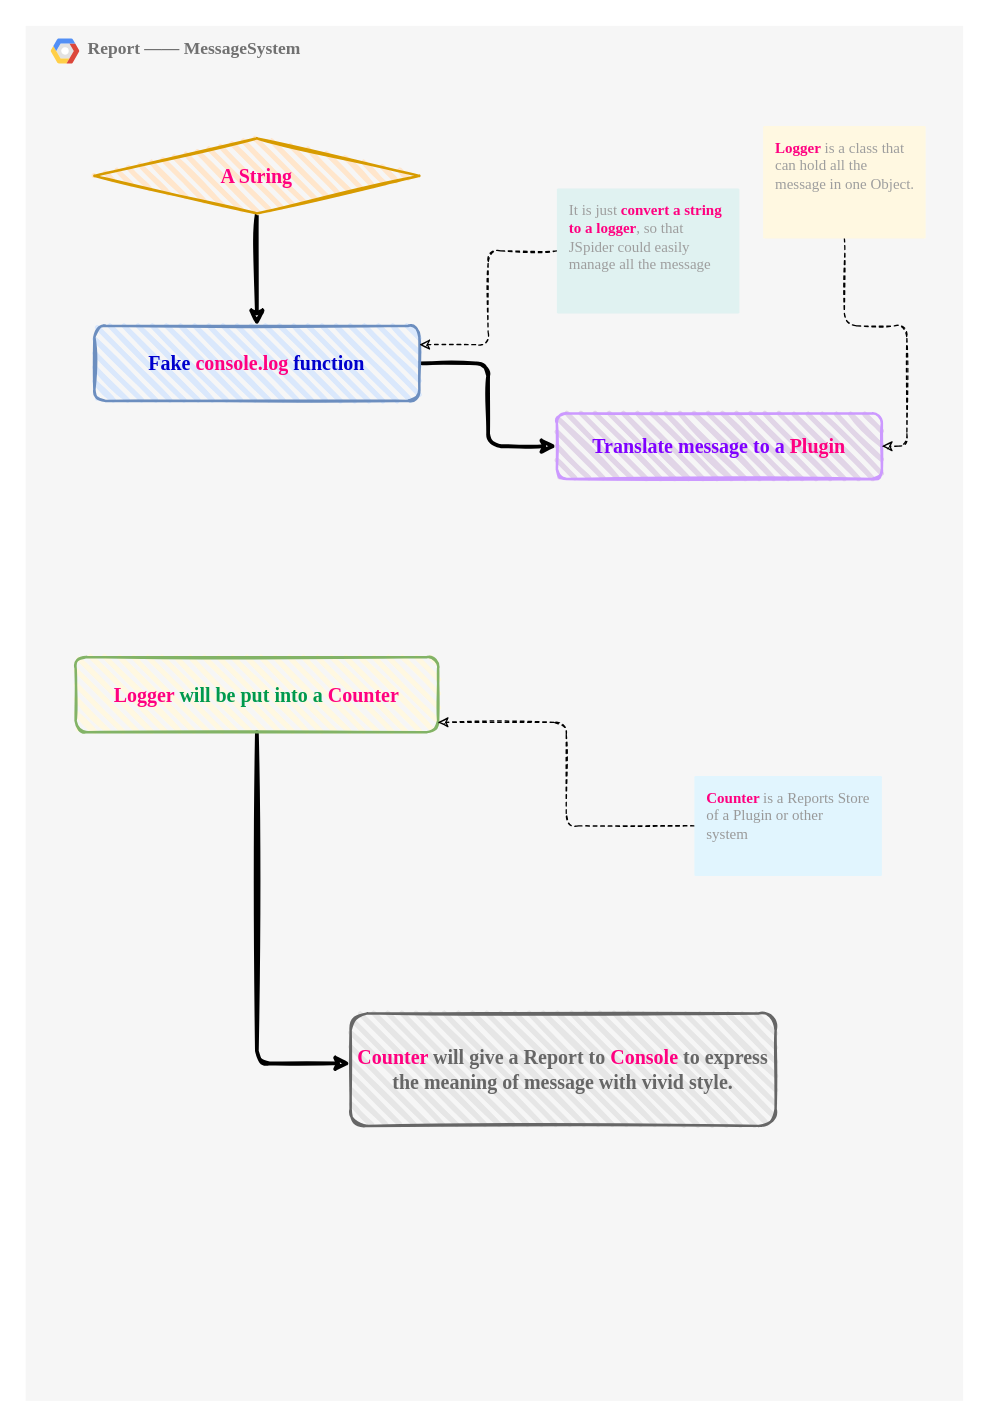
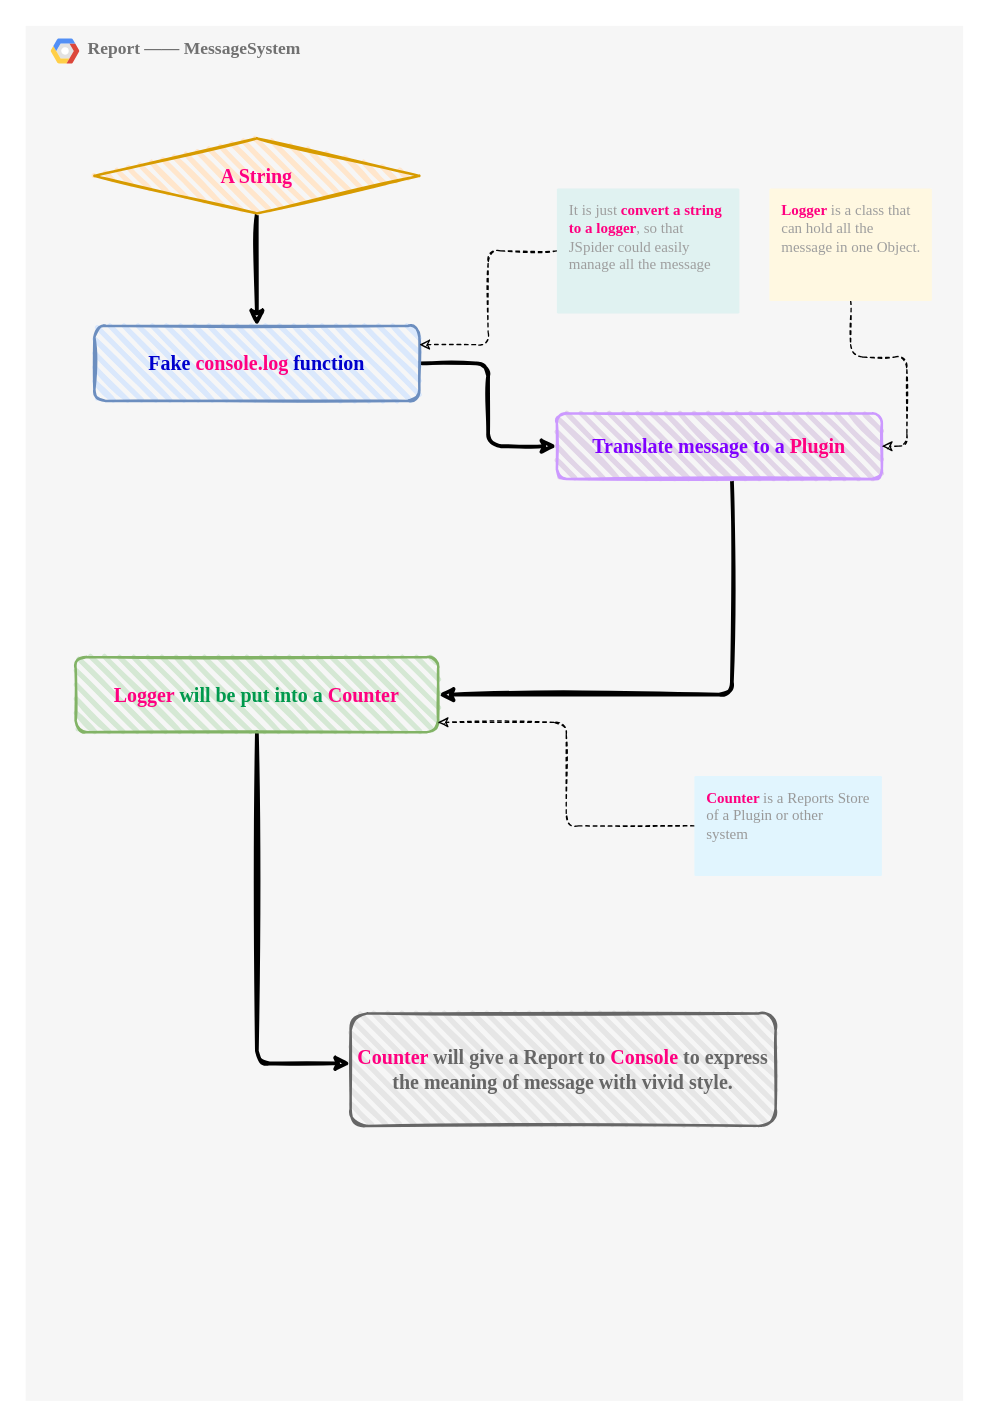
(844, 182) -> (851, 244)
(257, 694) -> (257, 694)
none -> (694, 694)
